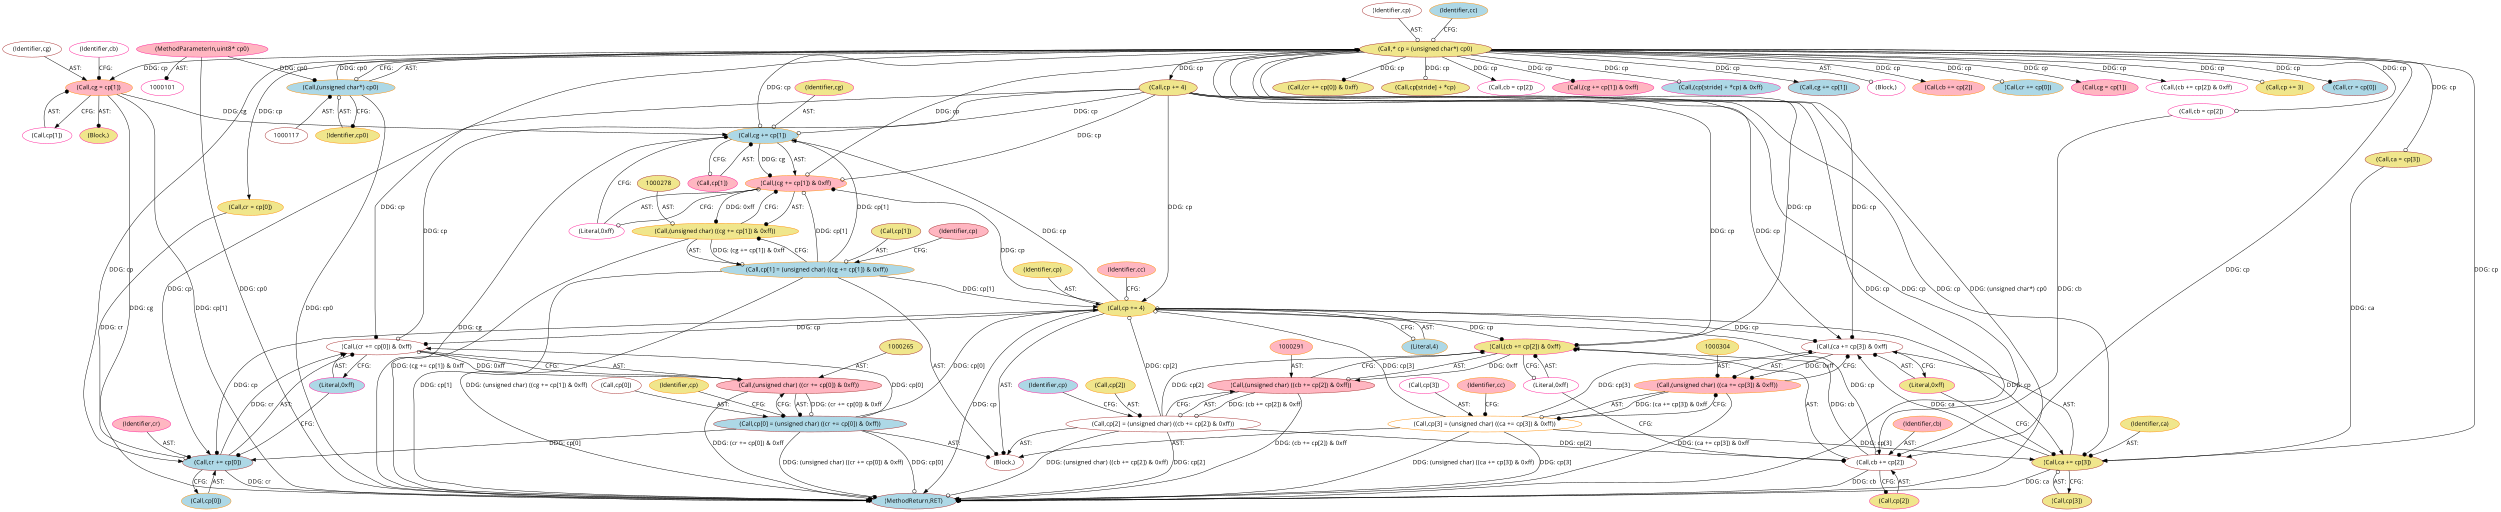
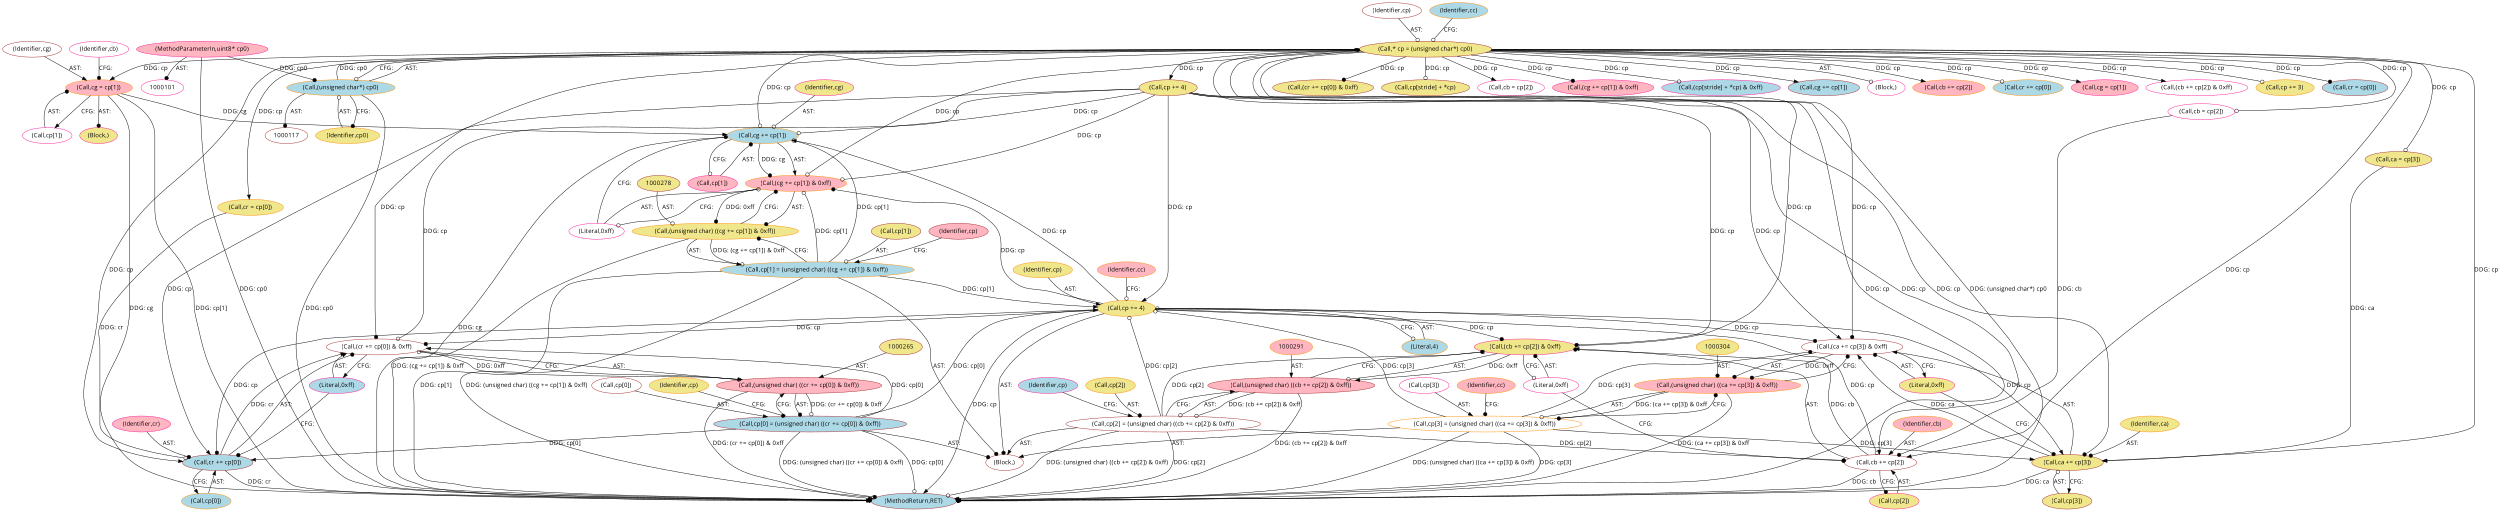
(313, 114) -> (289, 105)
